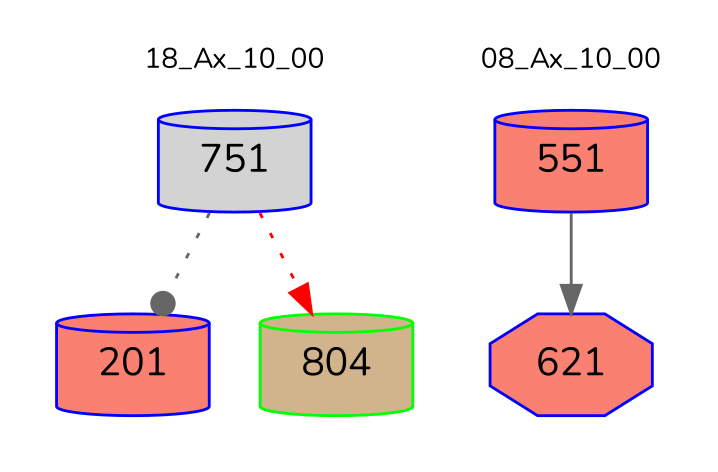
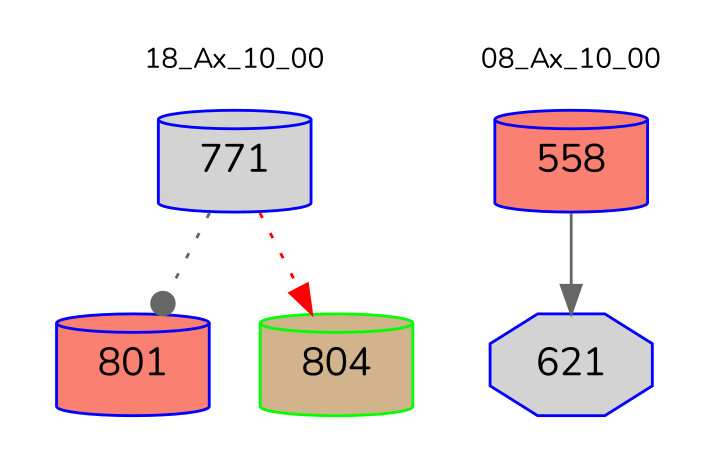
(235, 161) -> (235, 161)
(571, 161) -> (571, 161)
(133, 365) -> (133, 365)
(571, 365) -> (571, 365)
